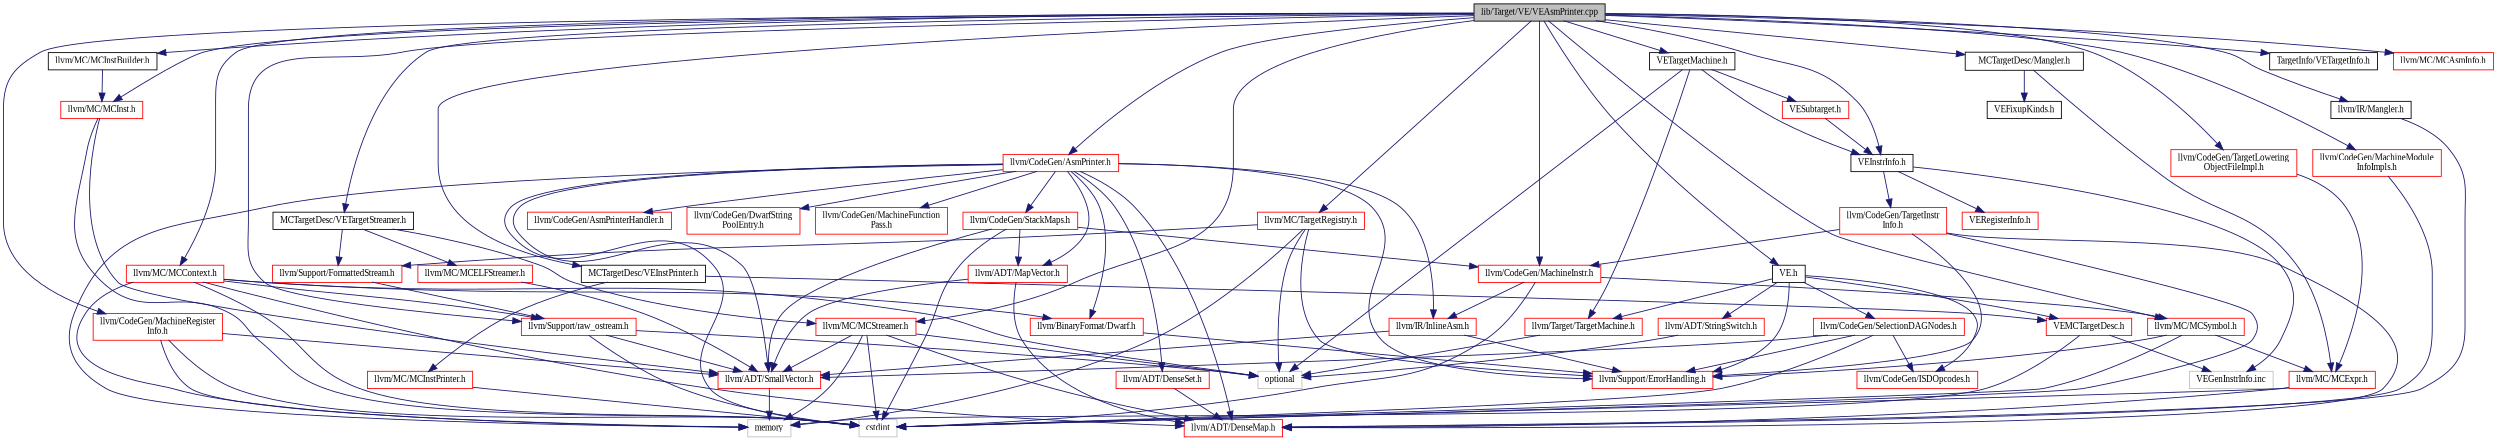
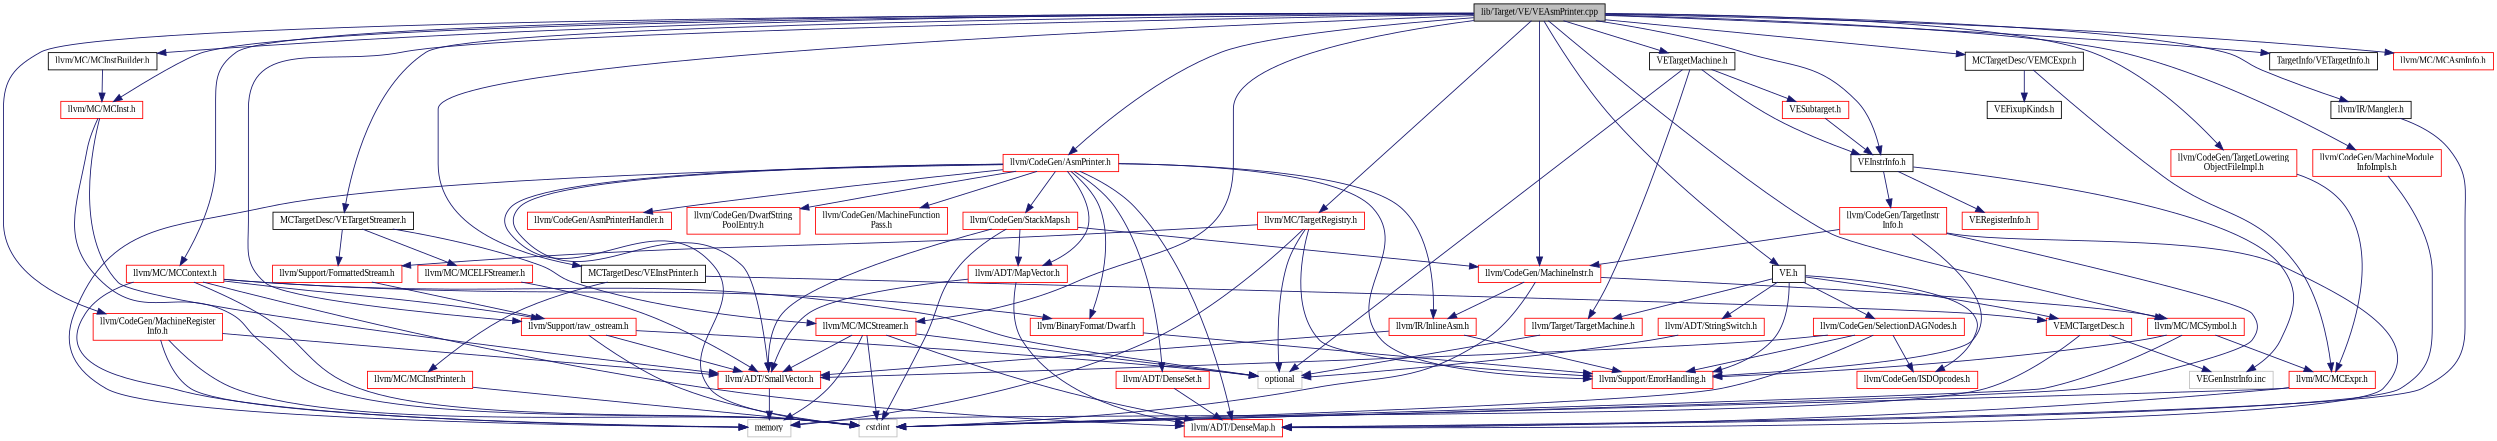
(2024, 61) -> (2024, 61)
